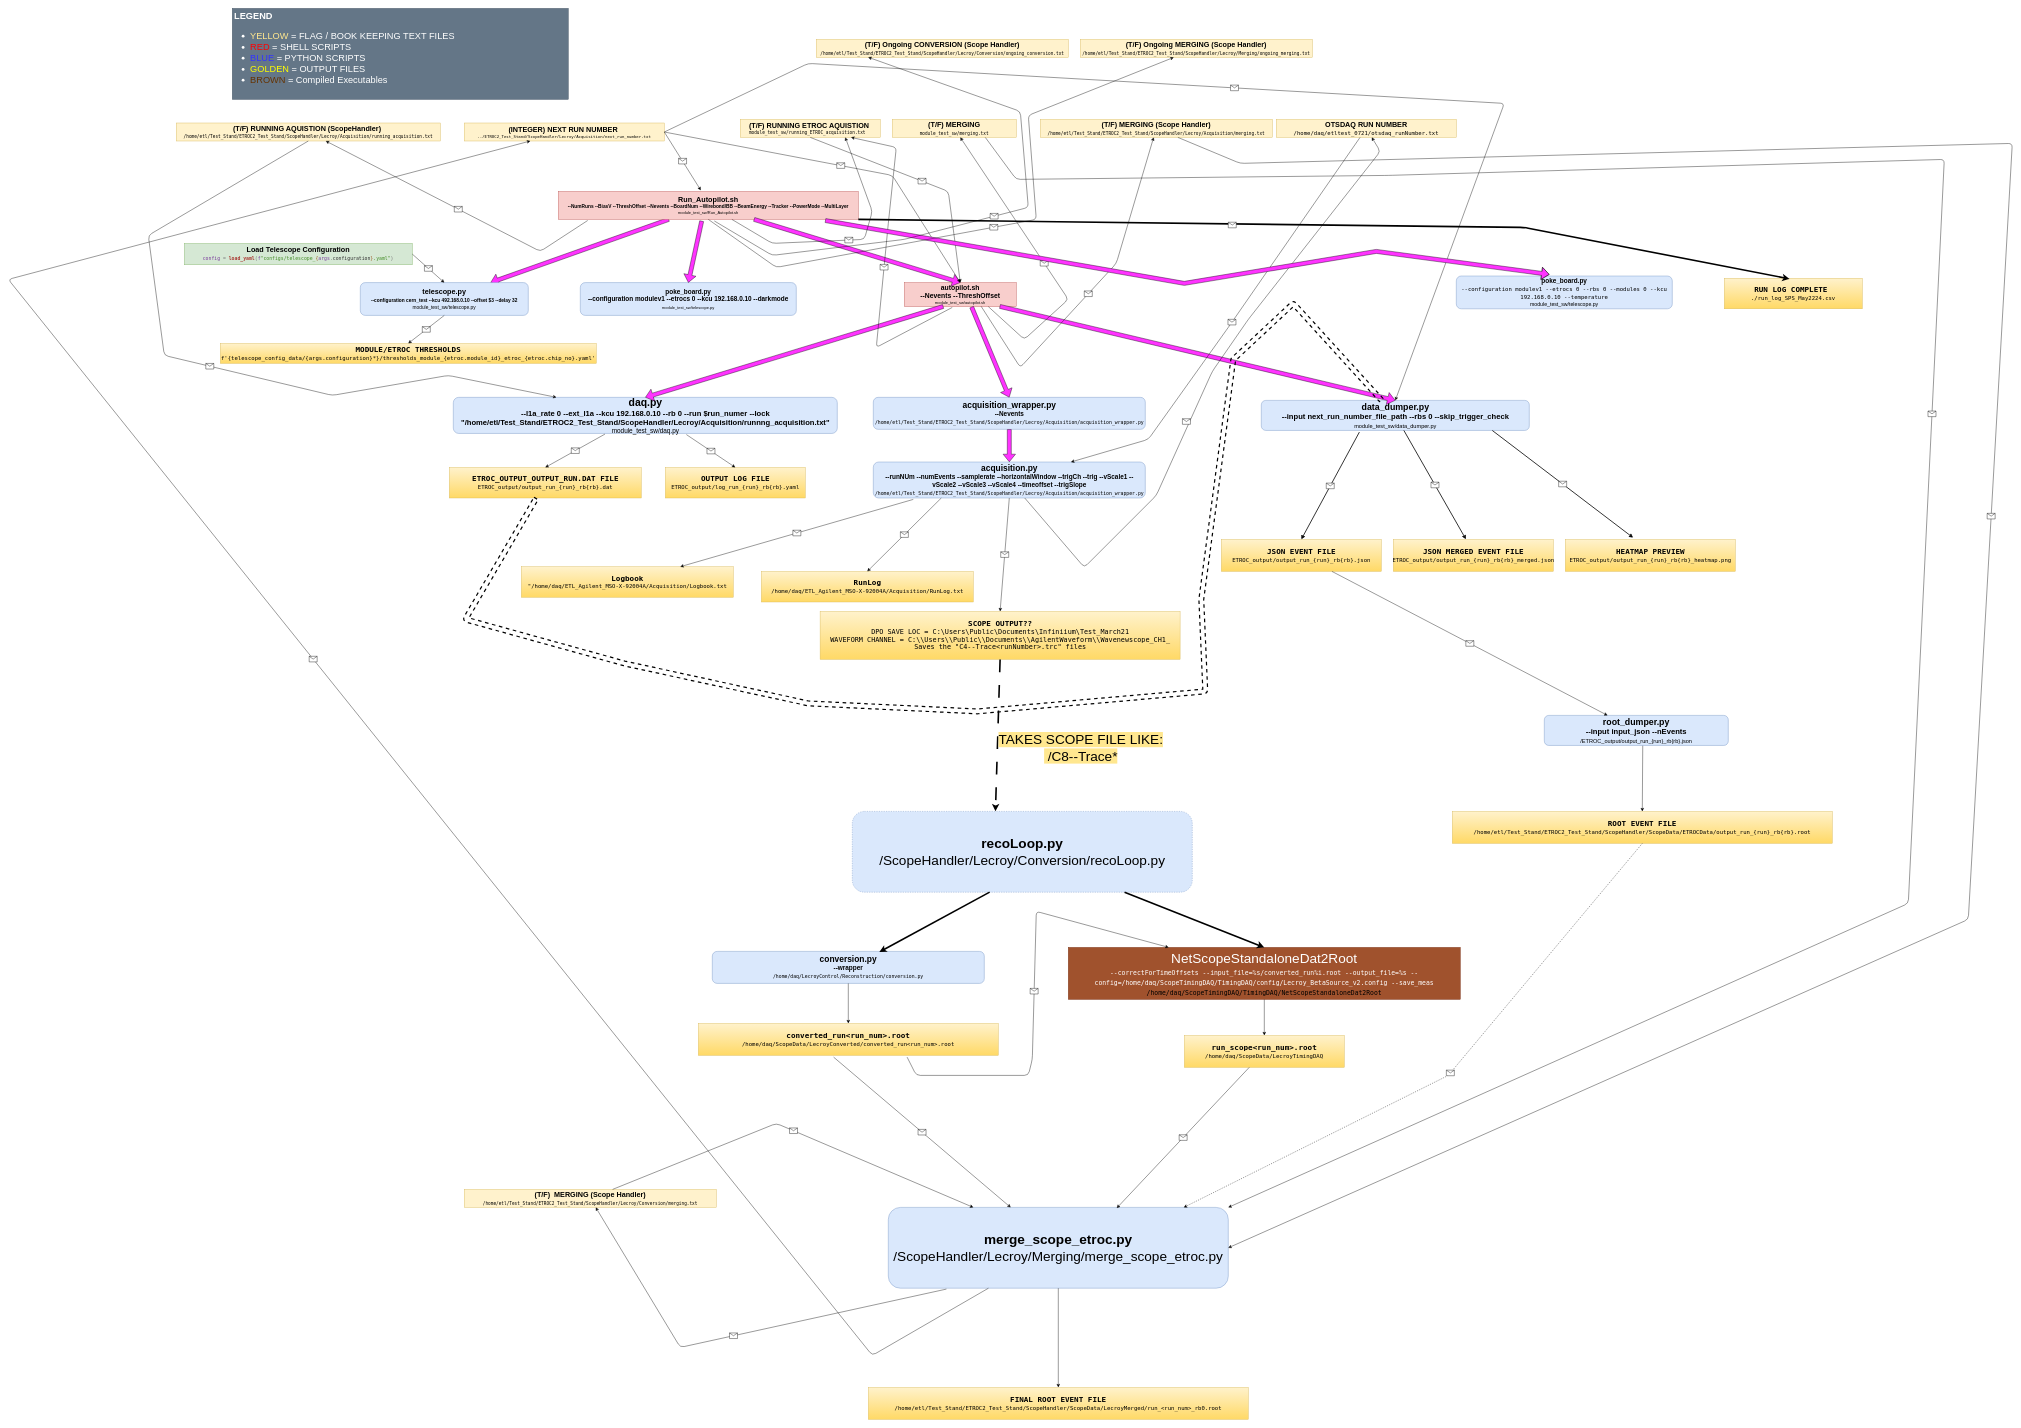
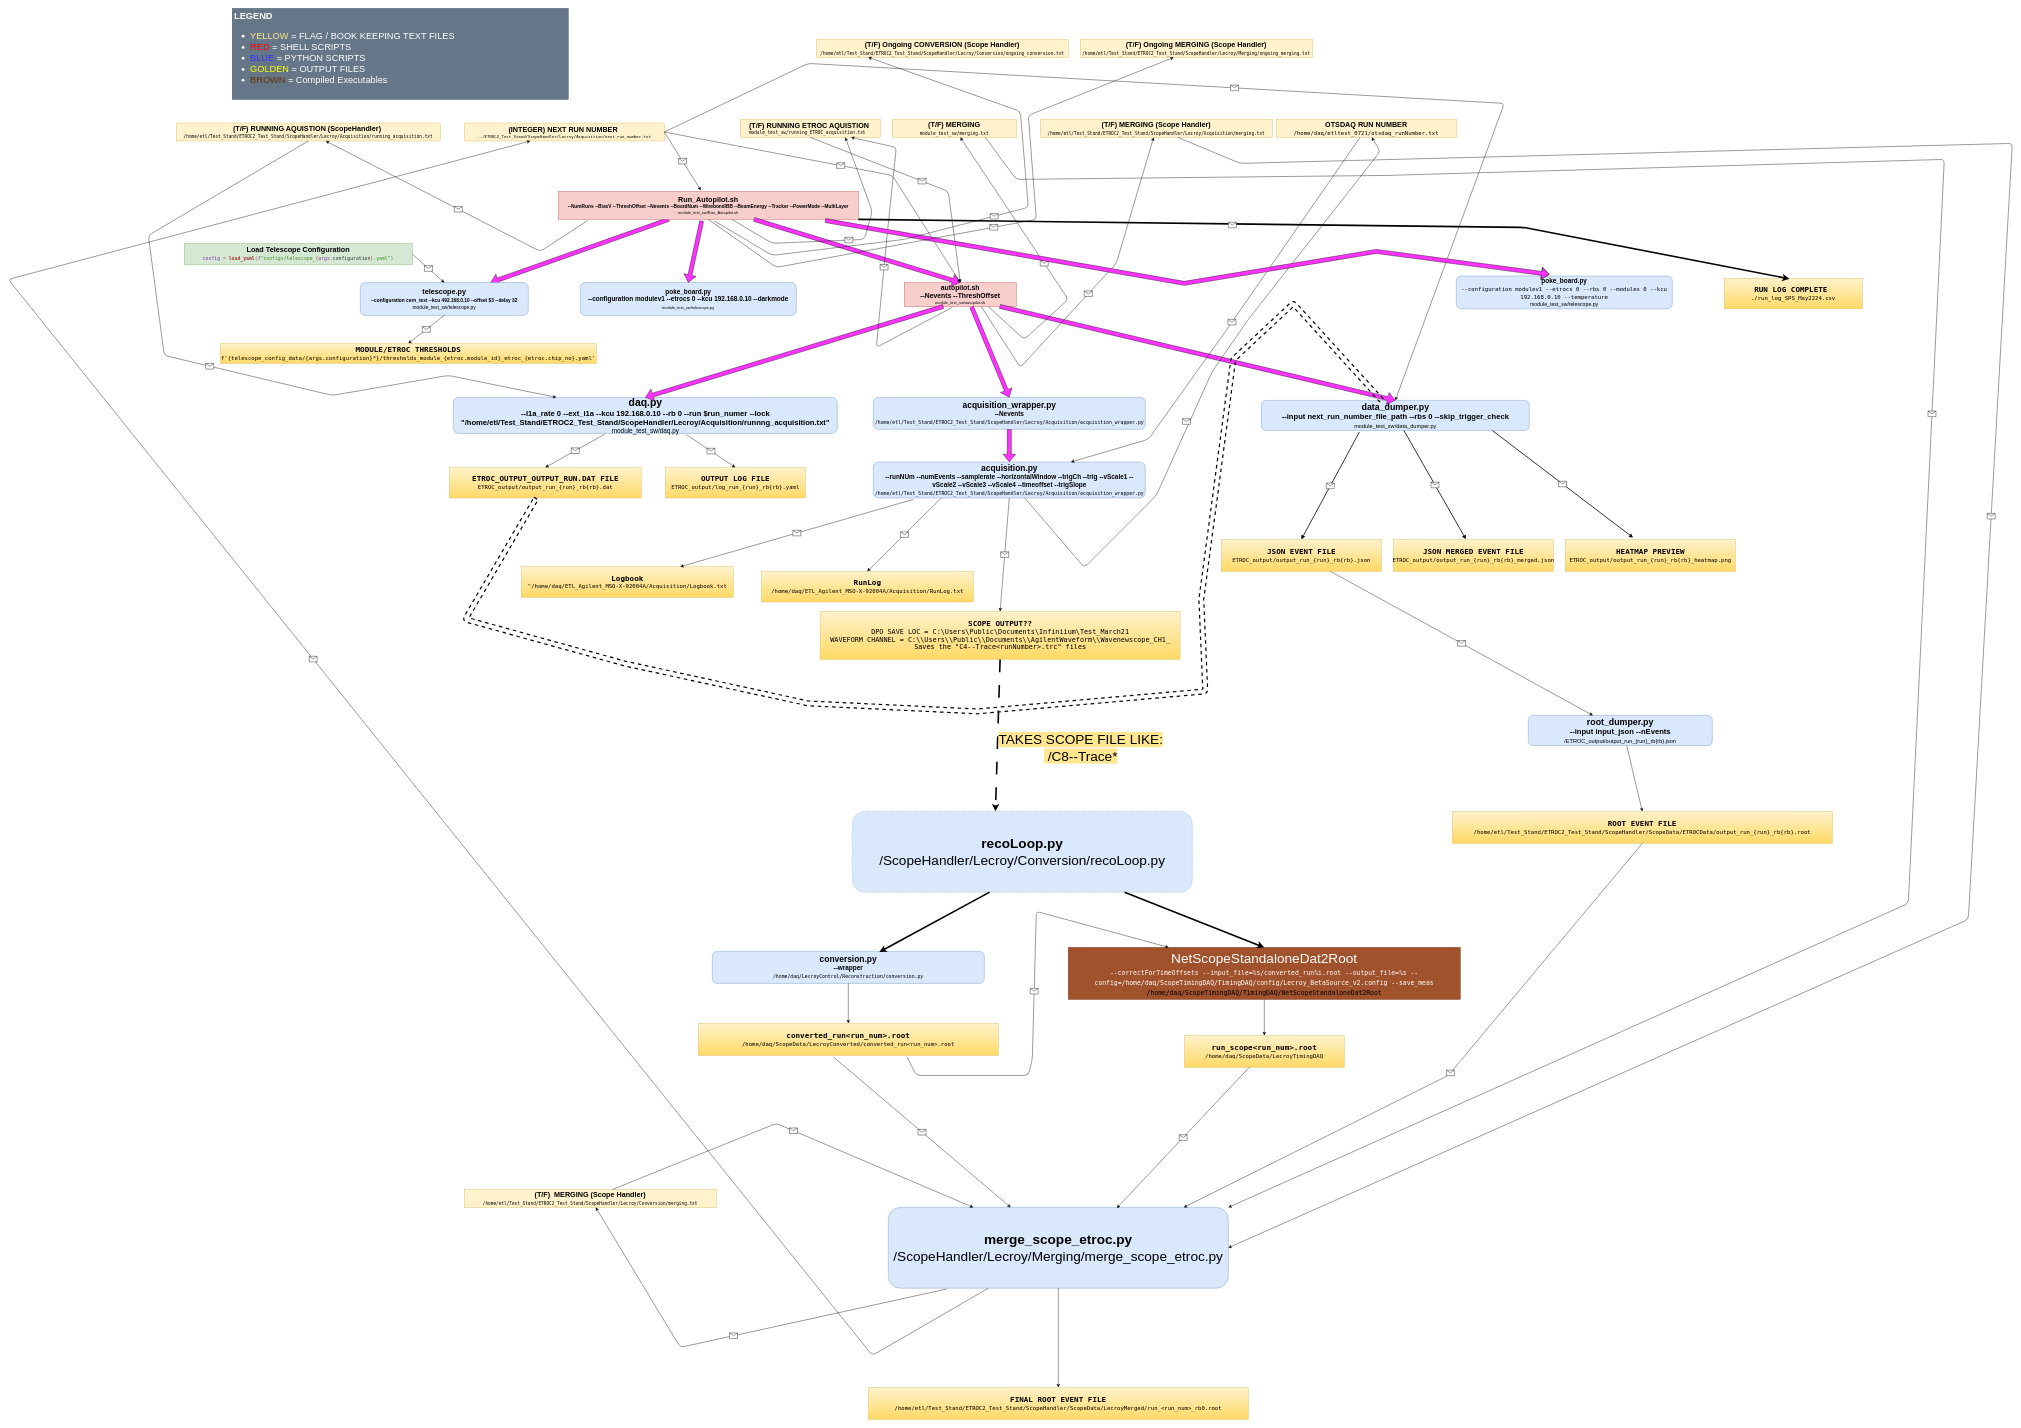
(1636, 730) -> (1620, 730)
(1548, 956) -> (1548, 956)
